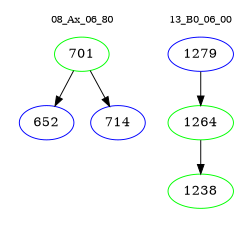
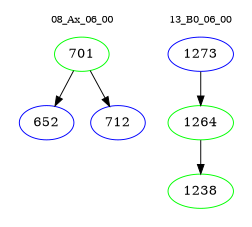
(82, 20) -> (82, 20)
(201, 54) -> (201, 54)
(118, 123) -> (118, 123)
